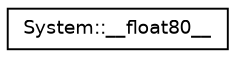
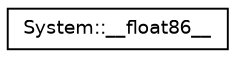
(118, 29) -> (118, 29)
